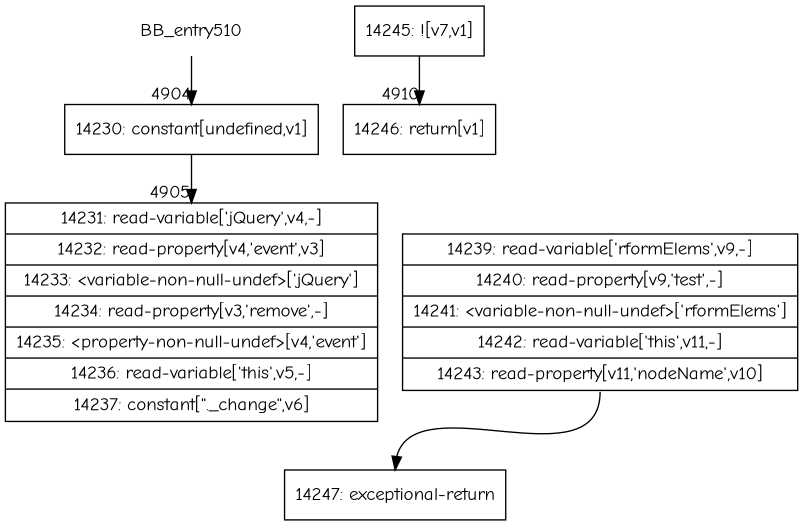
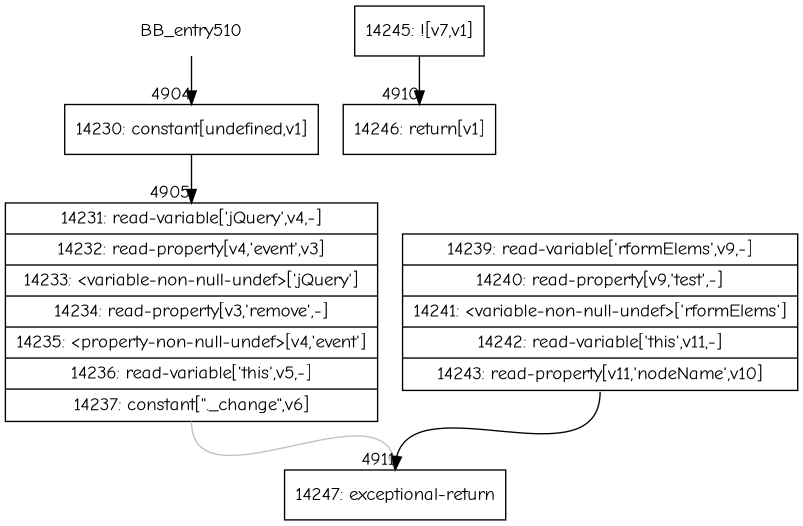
none -> (287, 447)
